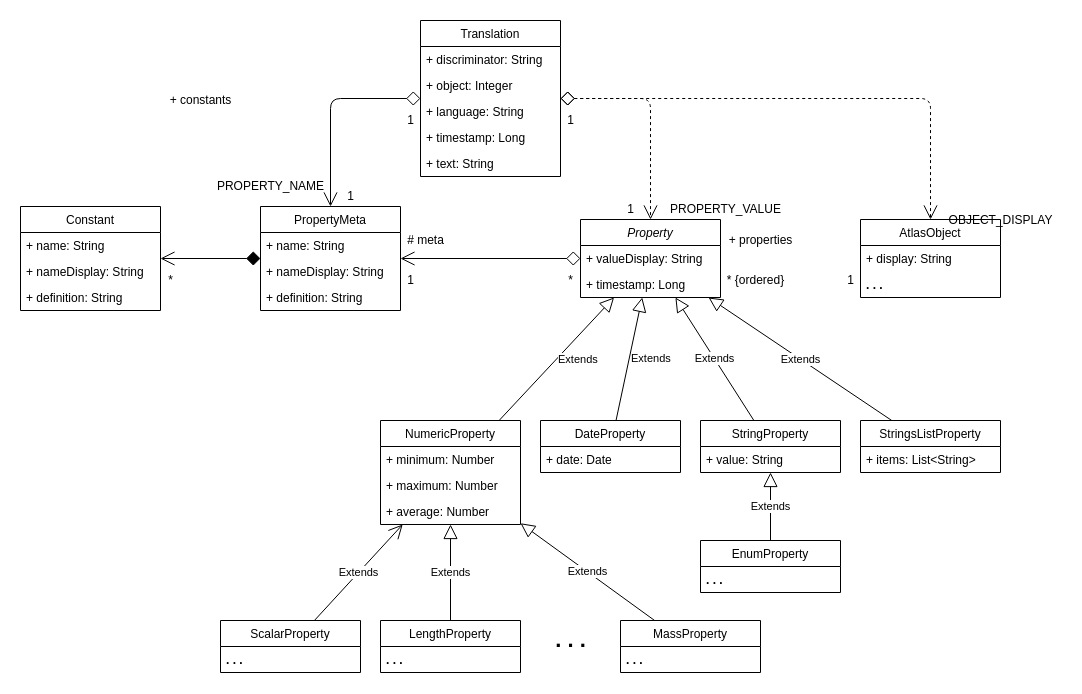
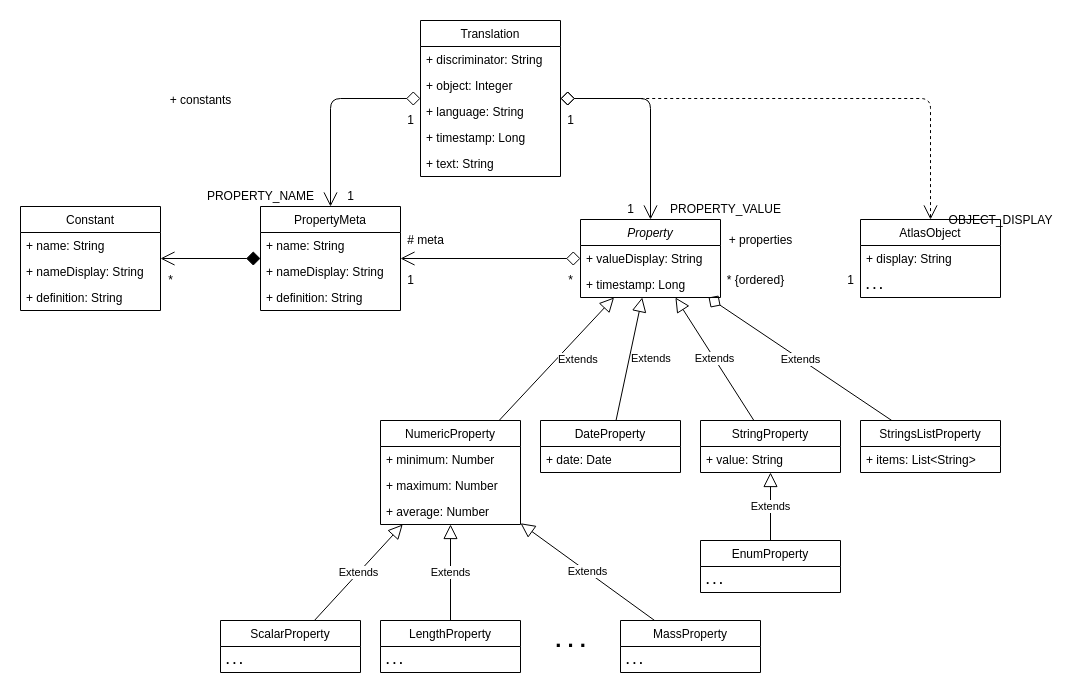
(651, 160) -> (651, 160)
(271, 187) -> (261, 197)
(721, 306) -> (721, 306)
(396, 532) -> (392, 536)
